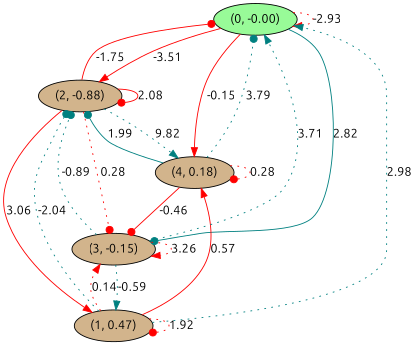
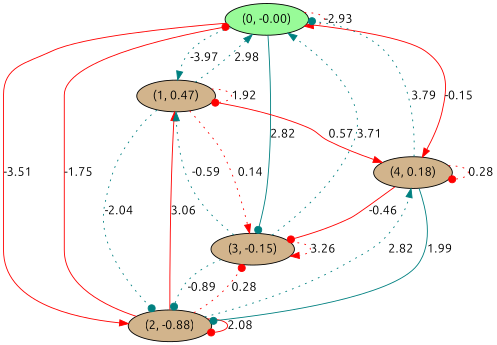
none -> (199, 43)
(168, 134) -> (401, 249)
